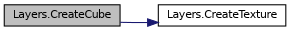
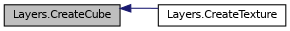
(134, 23) -> (145, 8)
